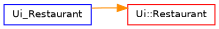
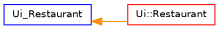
(104, 8) -> (115, 22)
